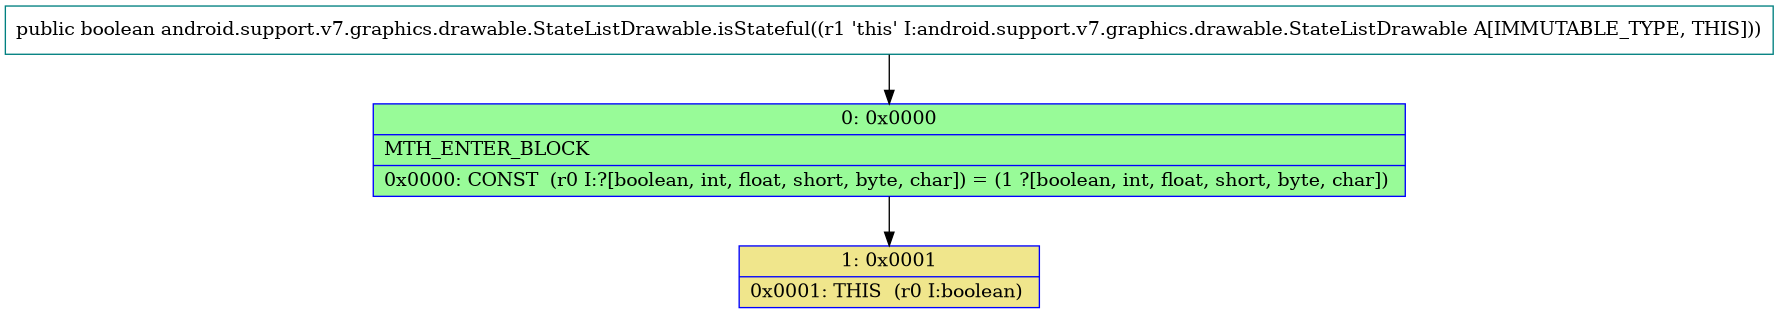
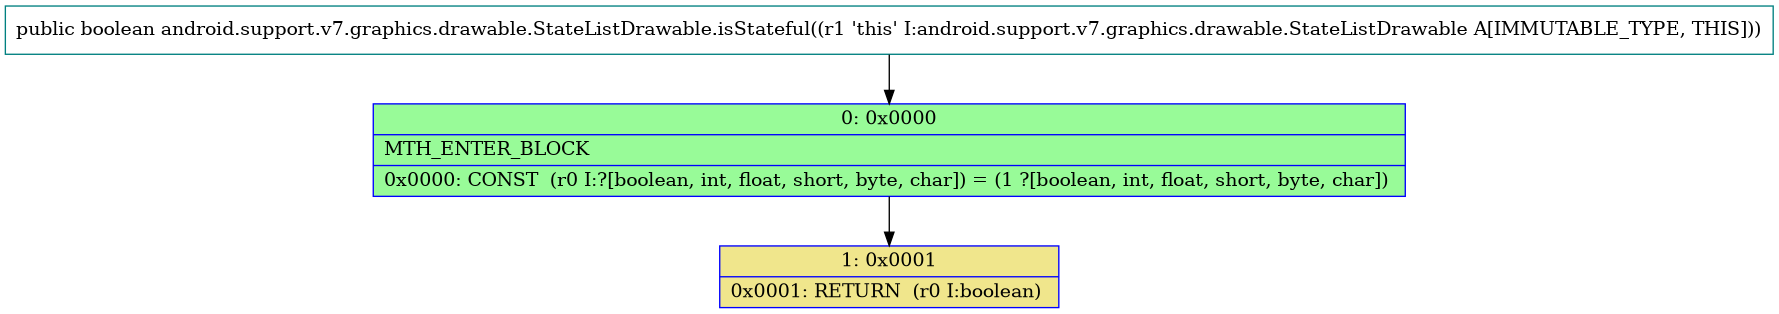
(889, 292) -> (889, 292)
